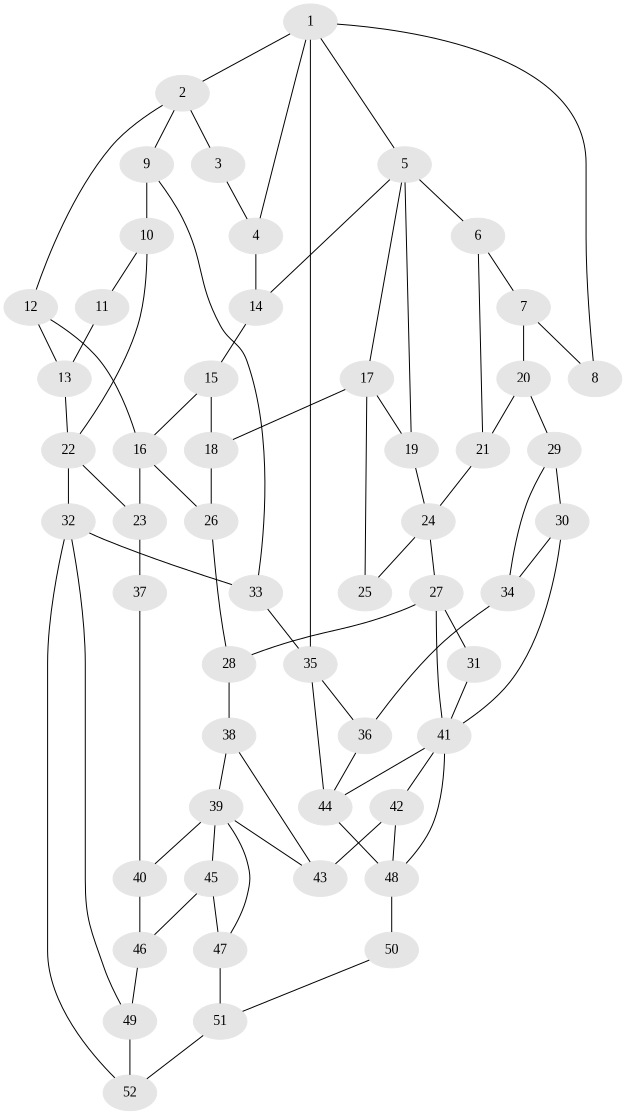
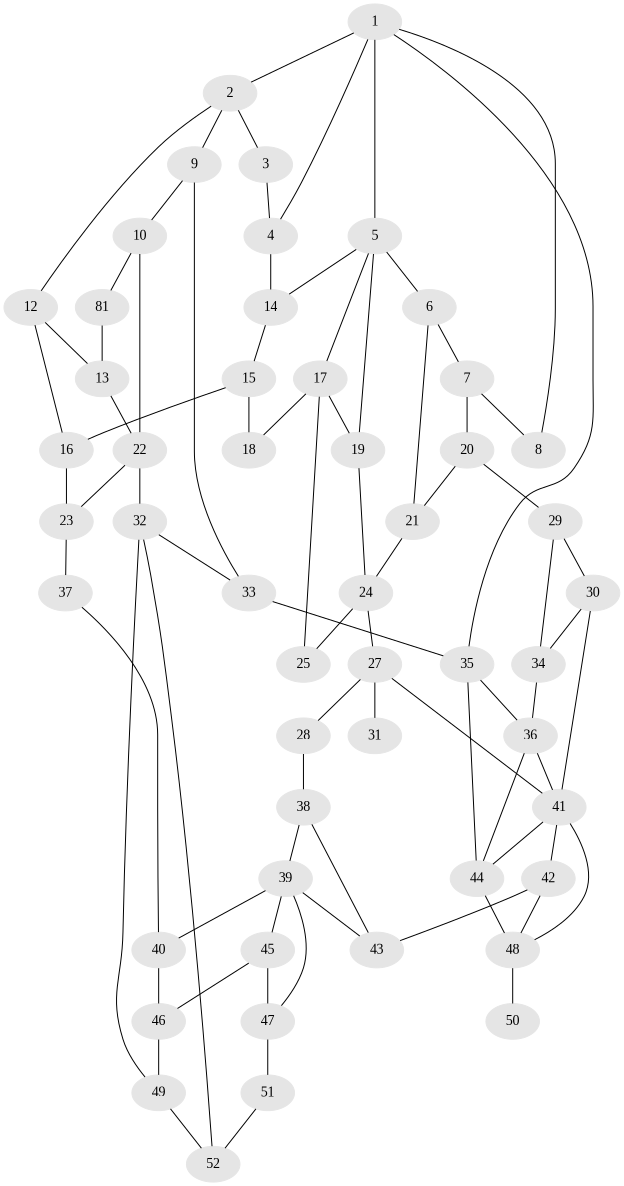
(102, 307) -> (102, 307)
(211, 522) -> none
(459, 700) -> (545, 772)
(306, 986) -> none
